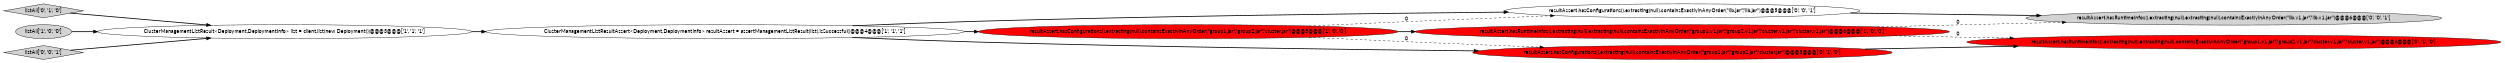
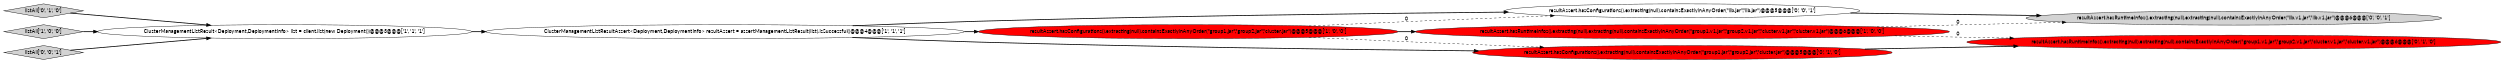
(44, 32) -> (44, 32)
